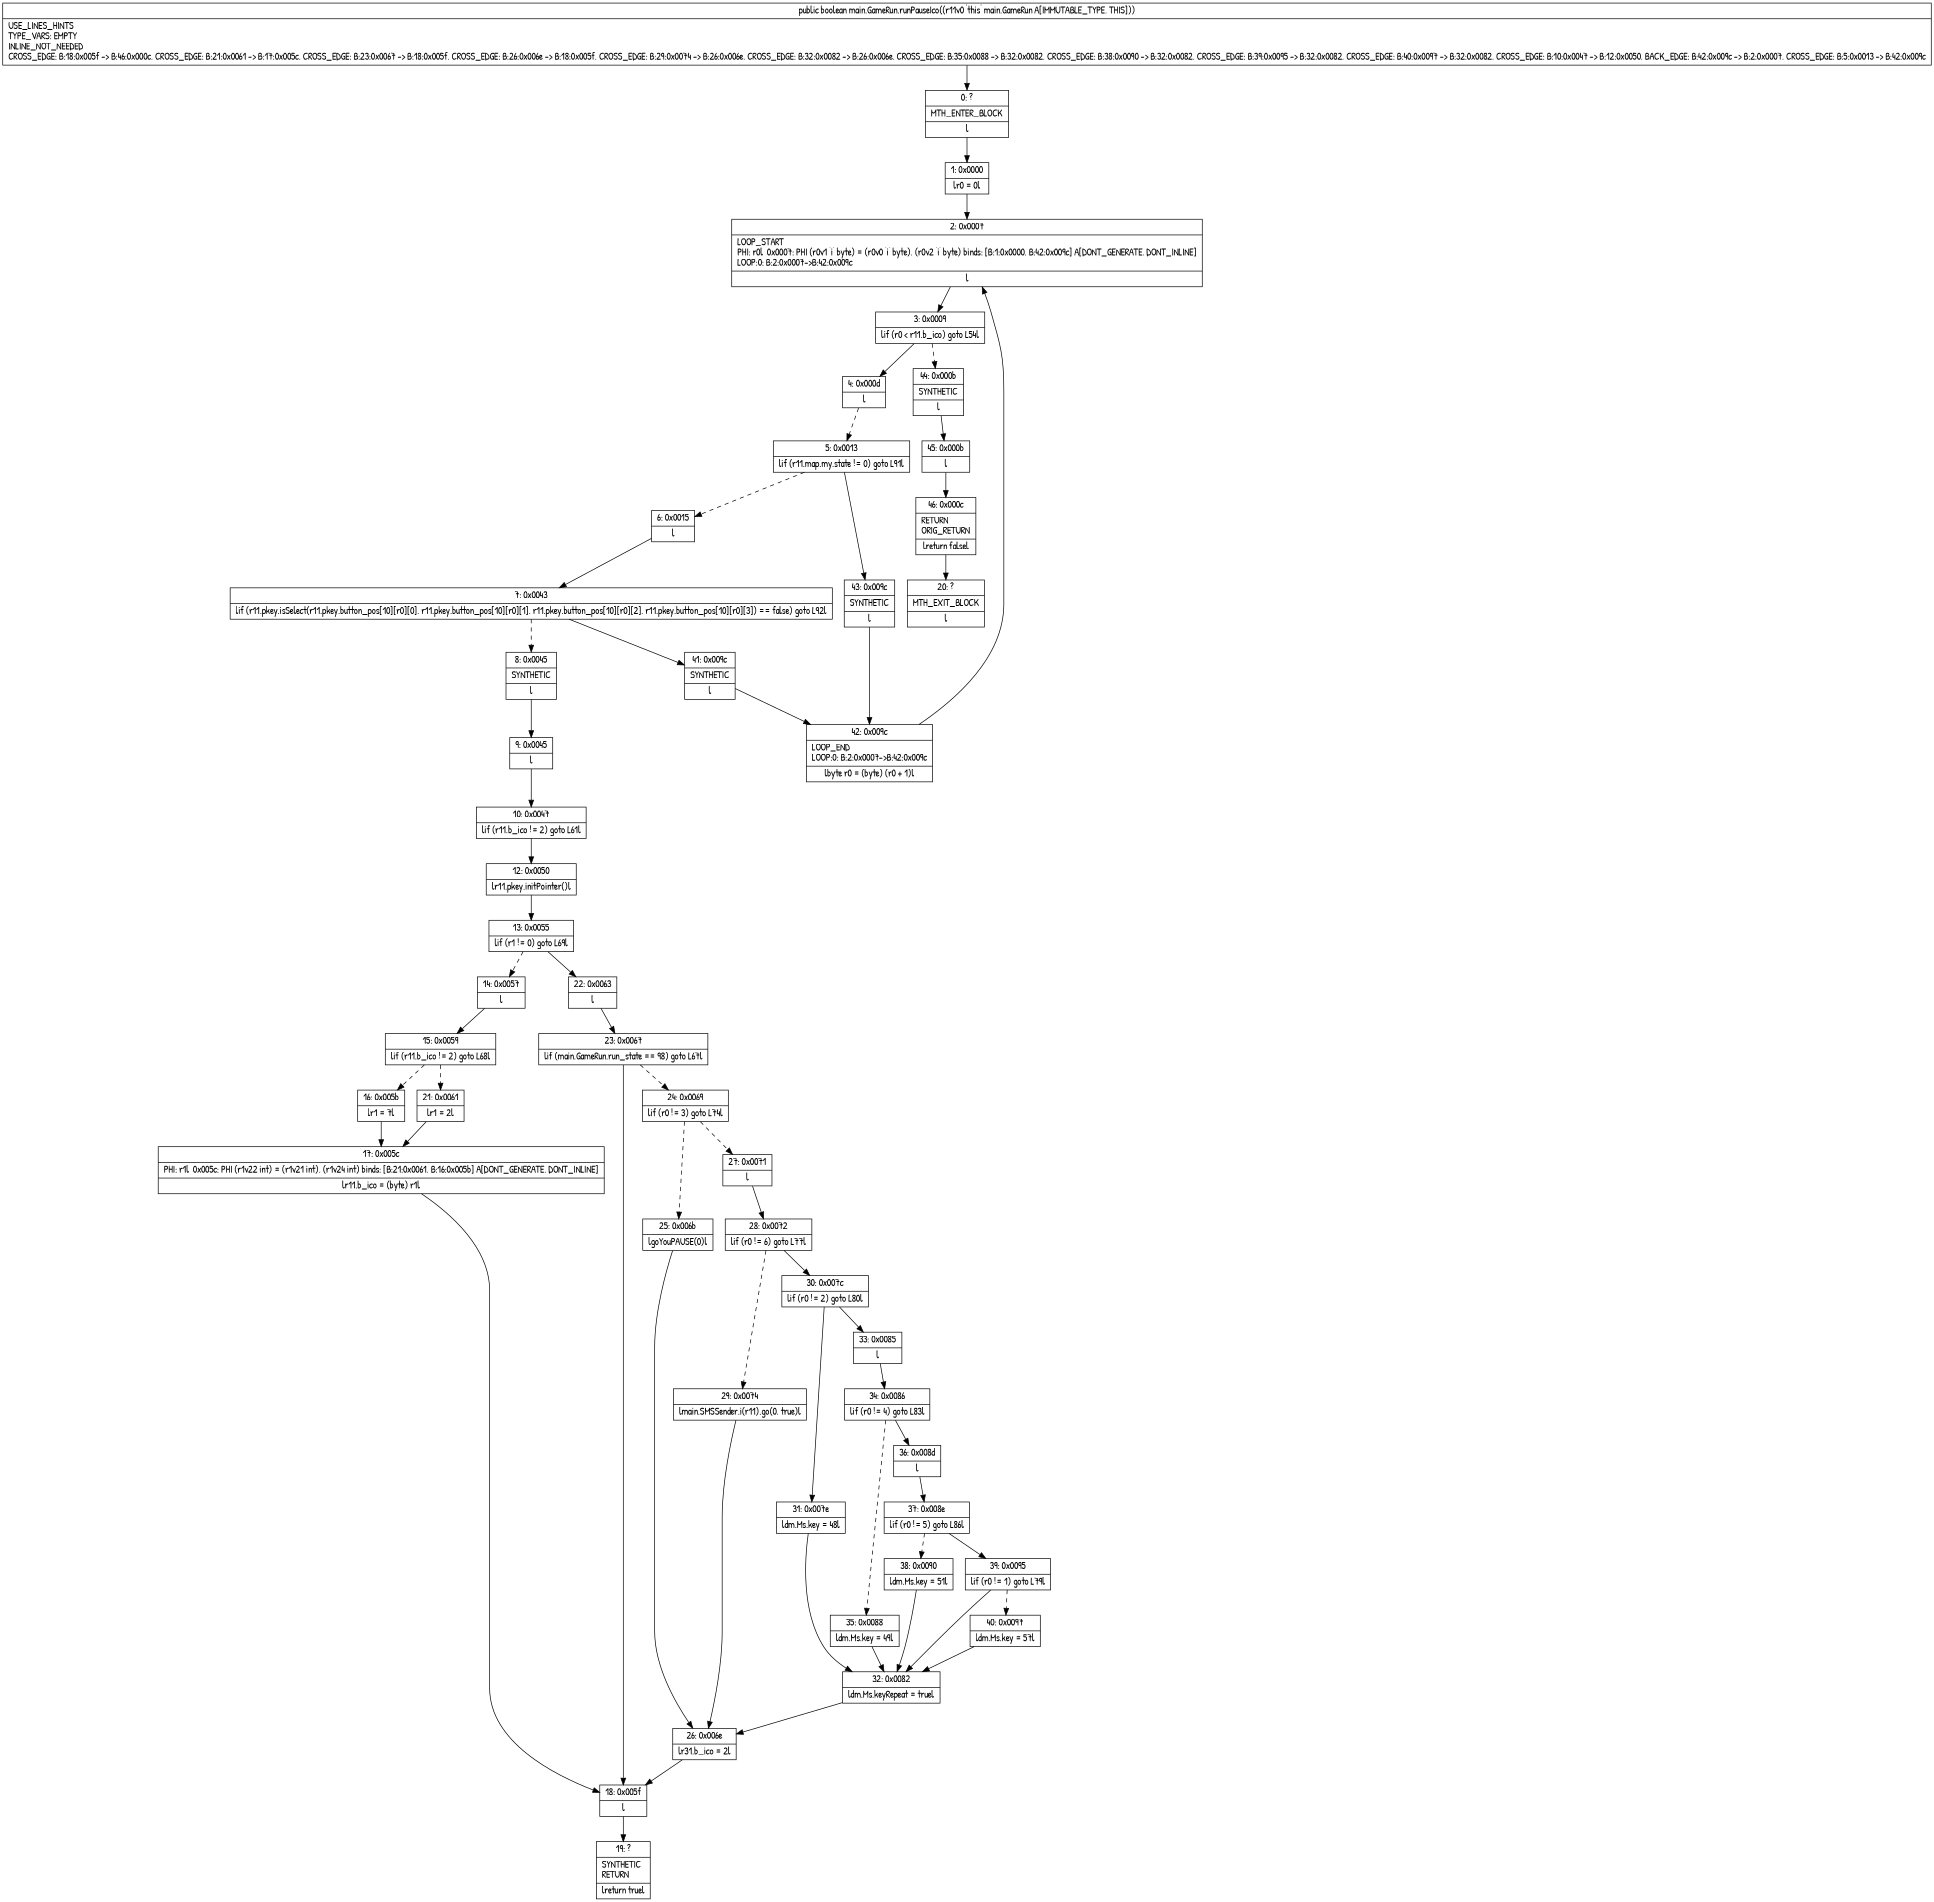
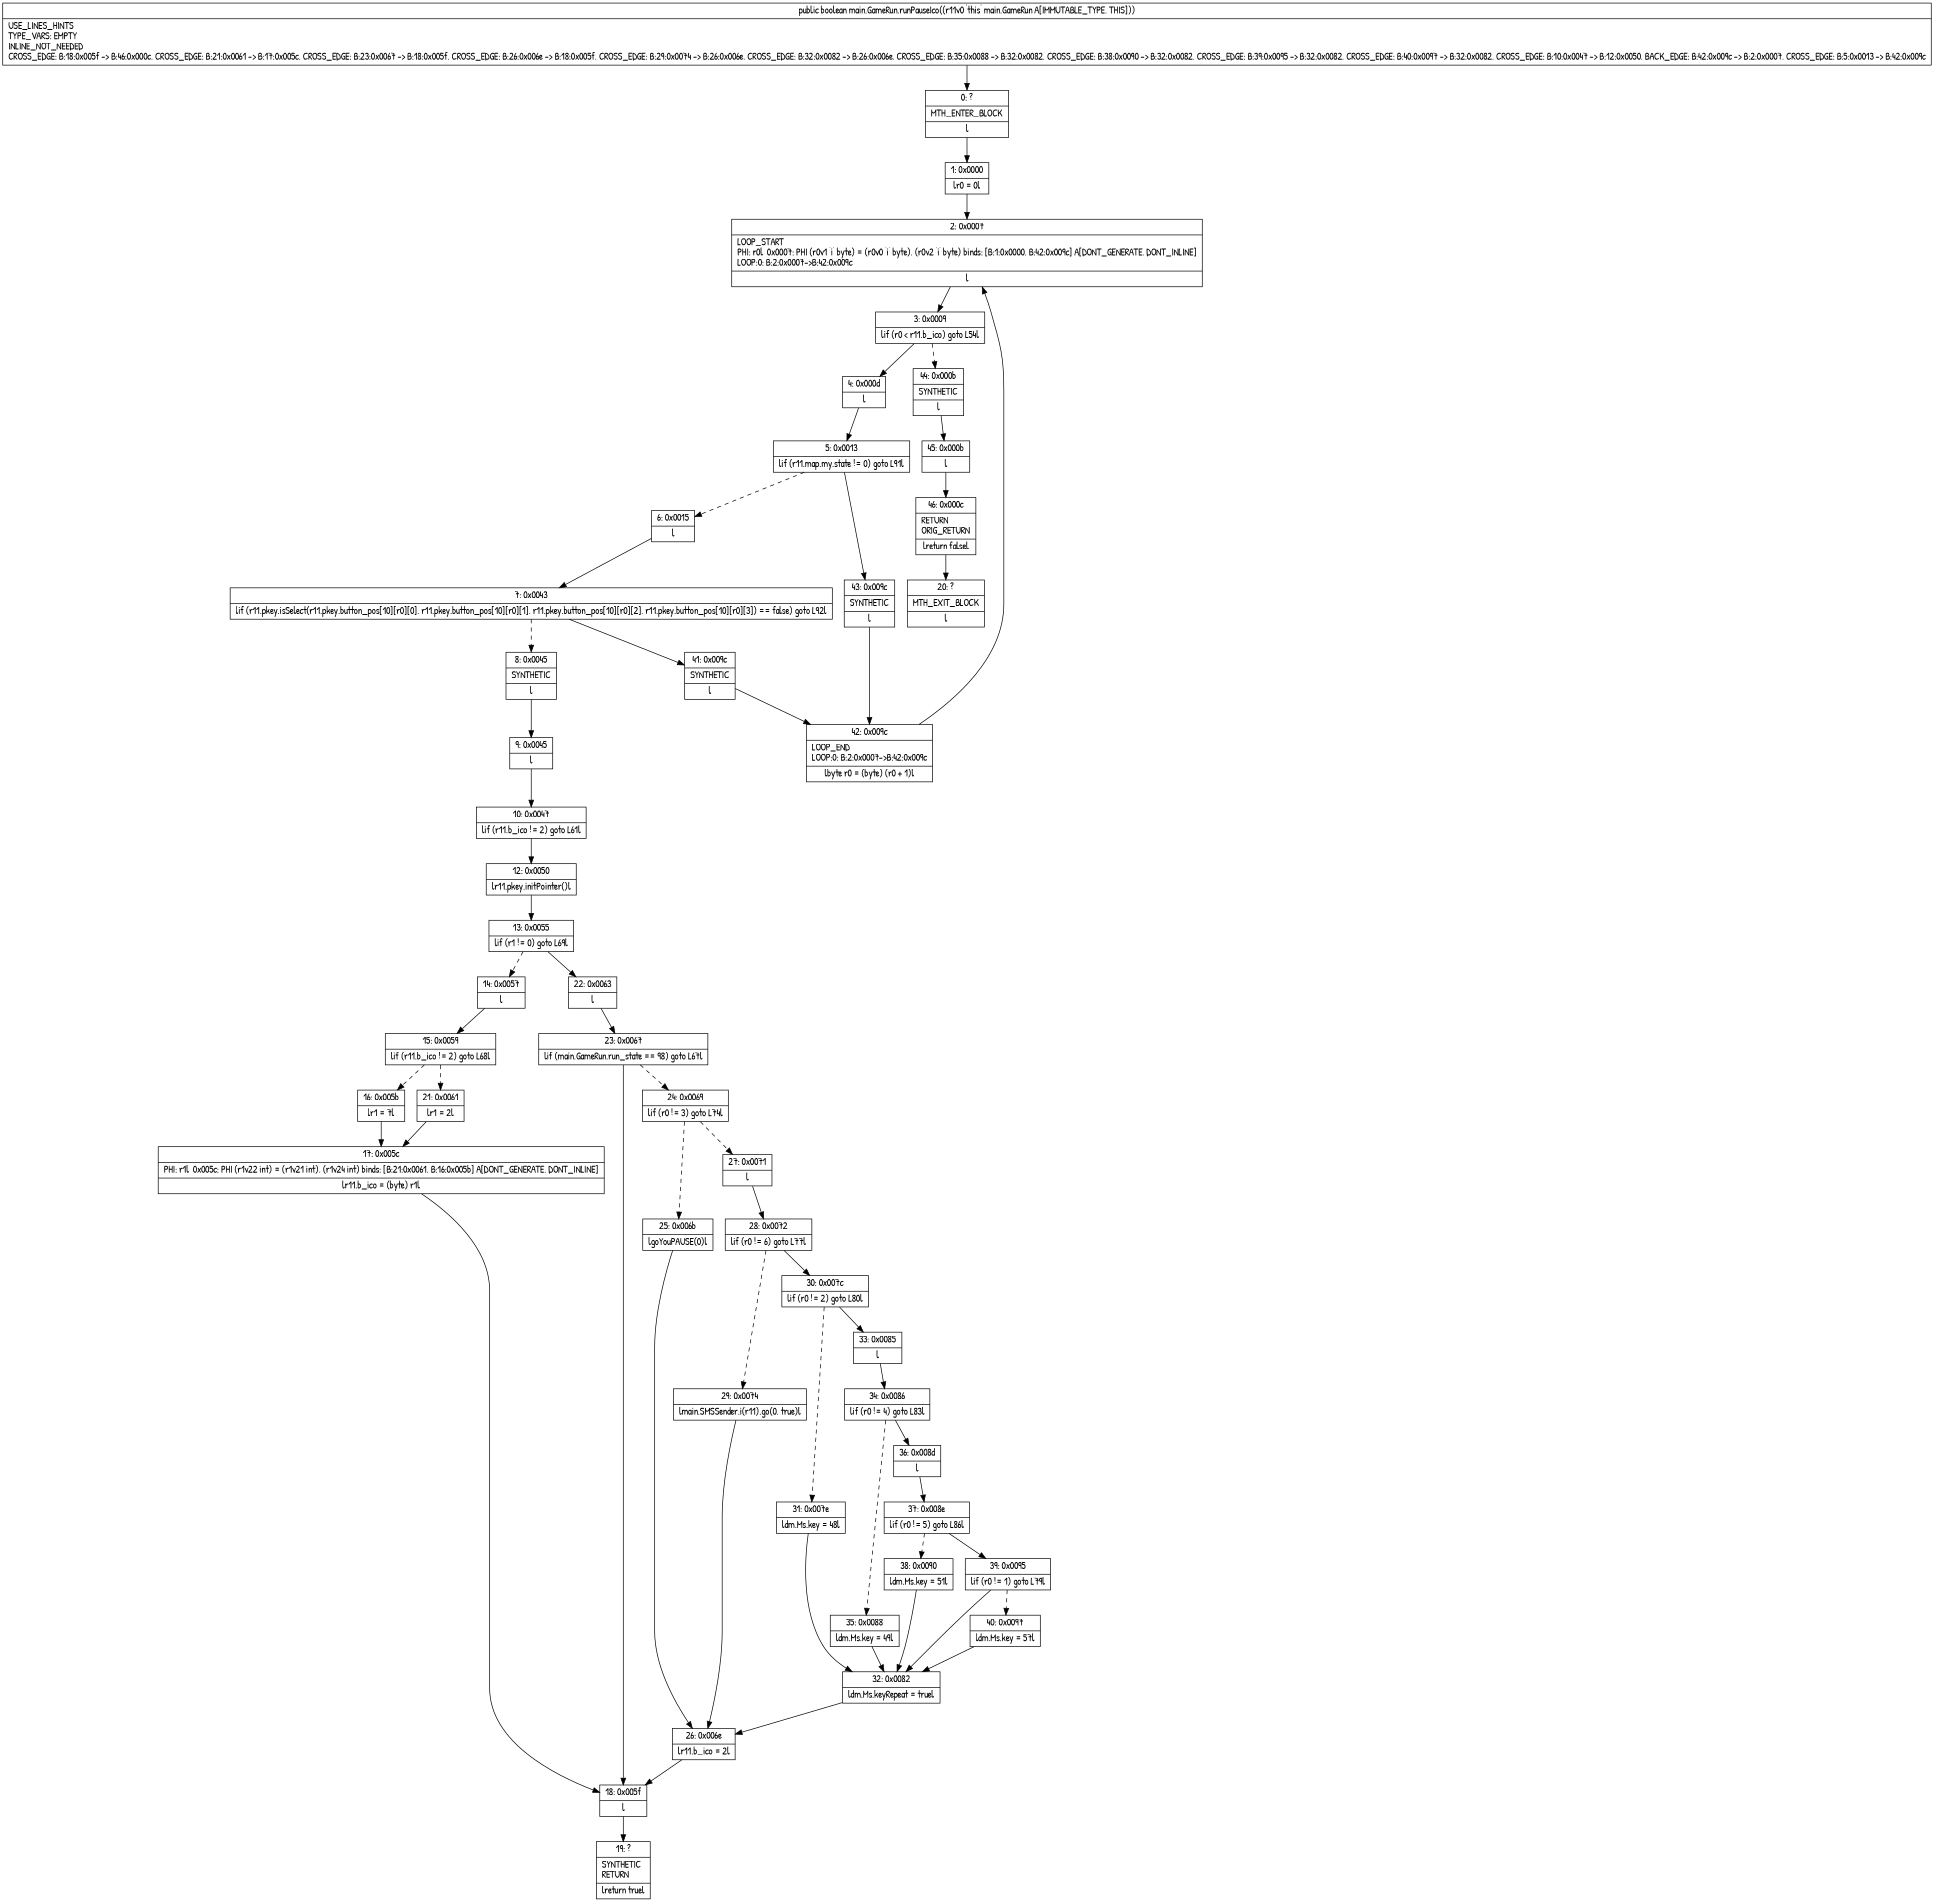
(854, 421) -> (854, 421)
(818, 1401) -> (818, 1401)
(704, 1752) -> (704, 1752)
